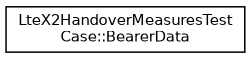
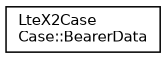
(125, 29) -> (83, 29)
